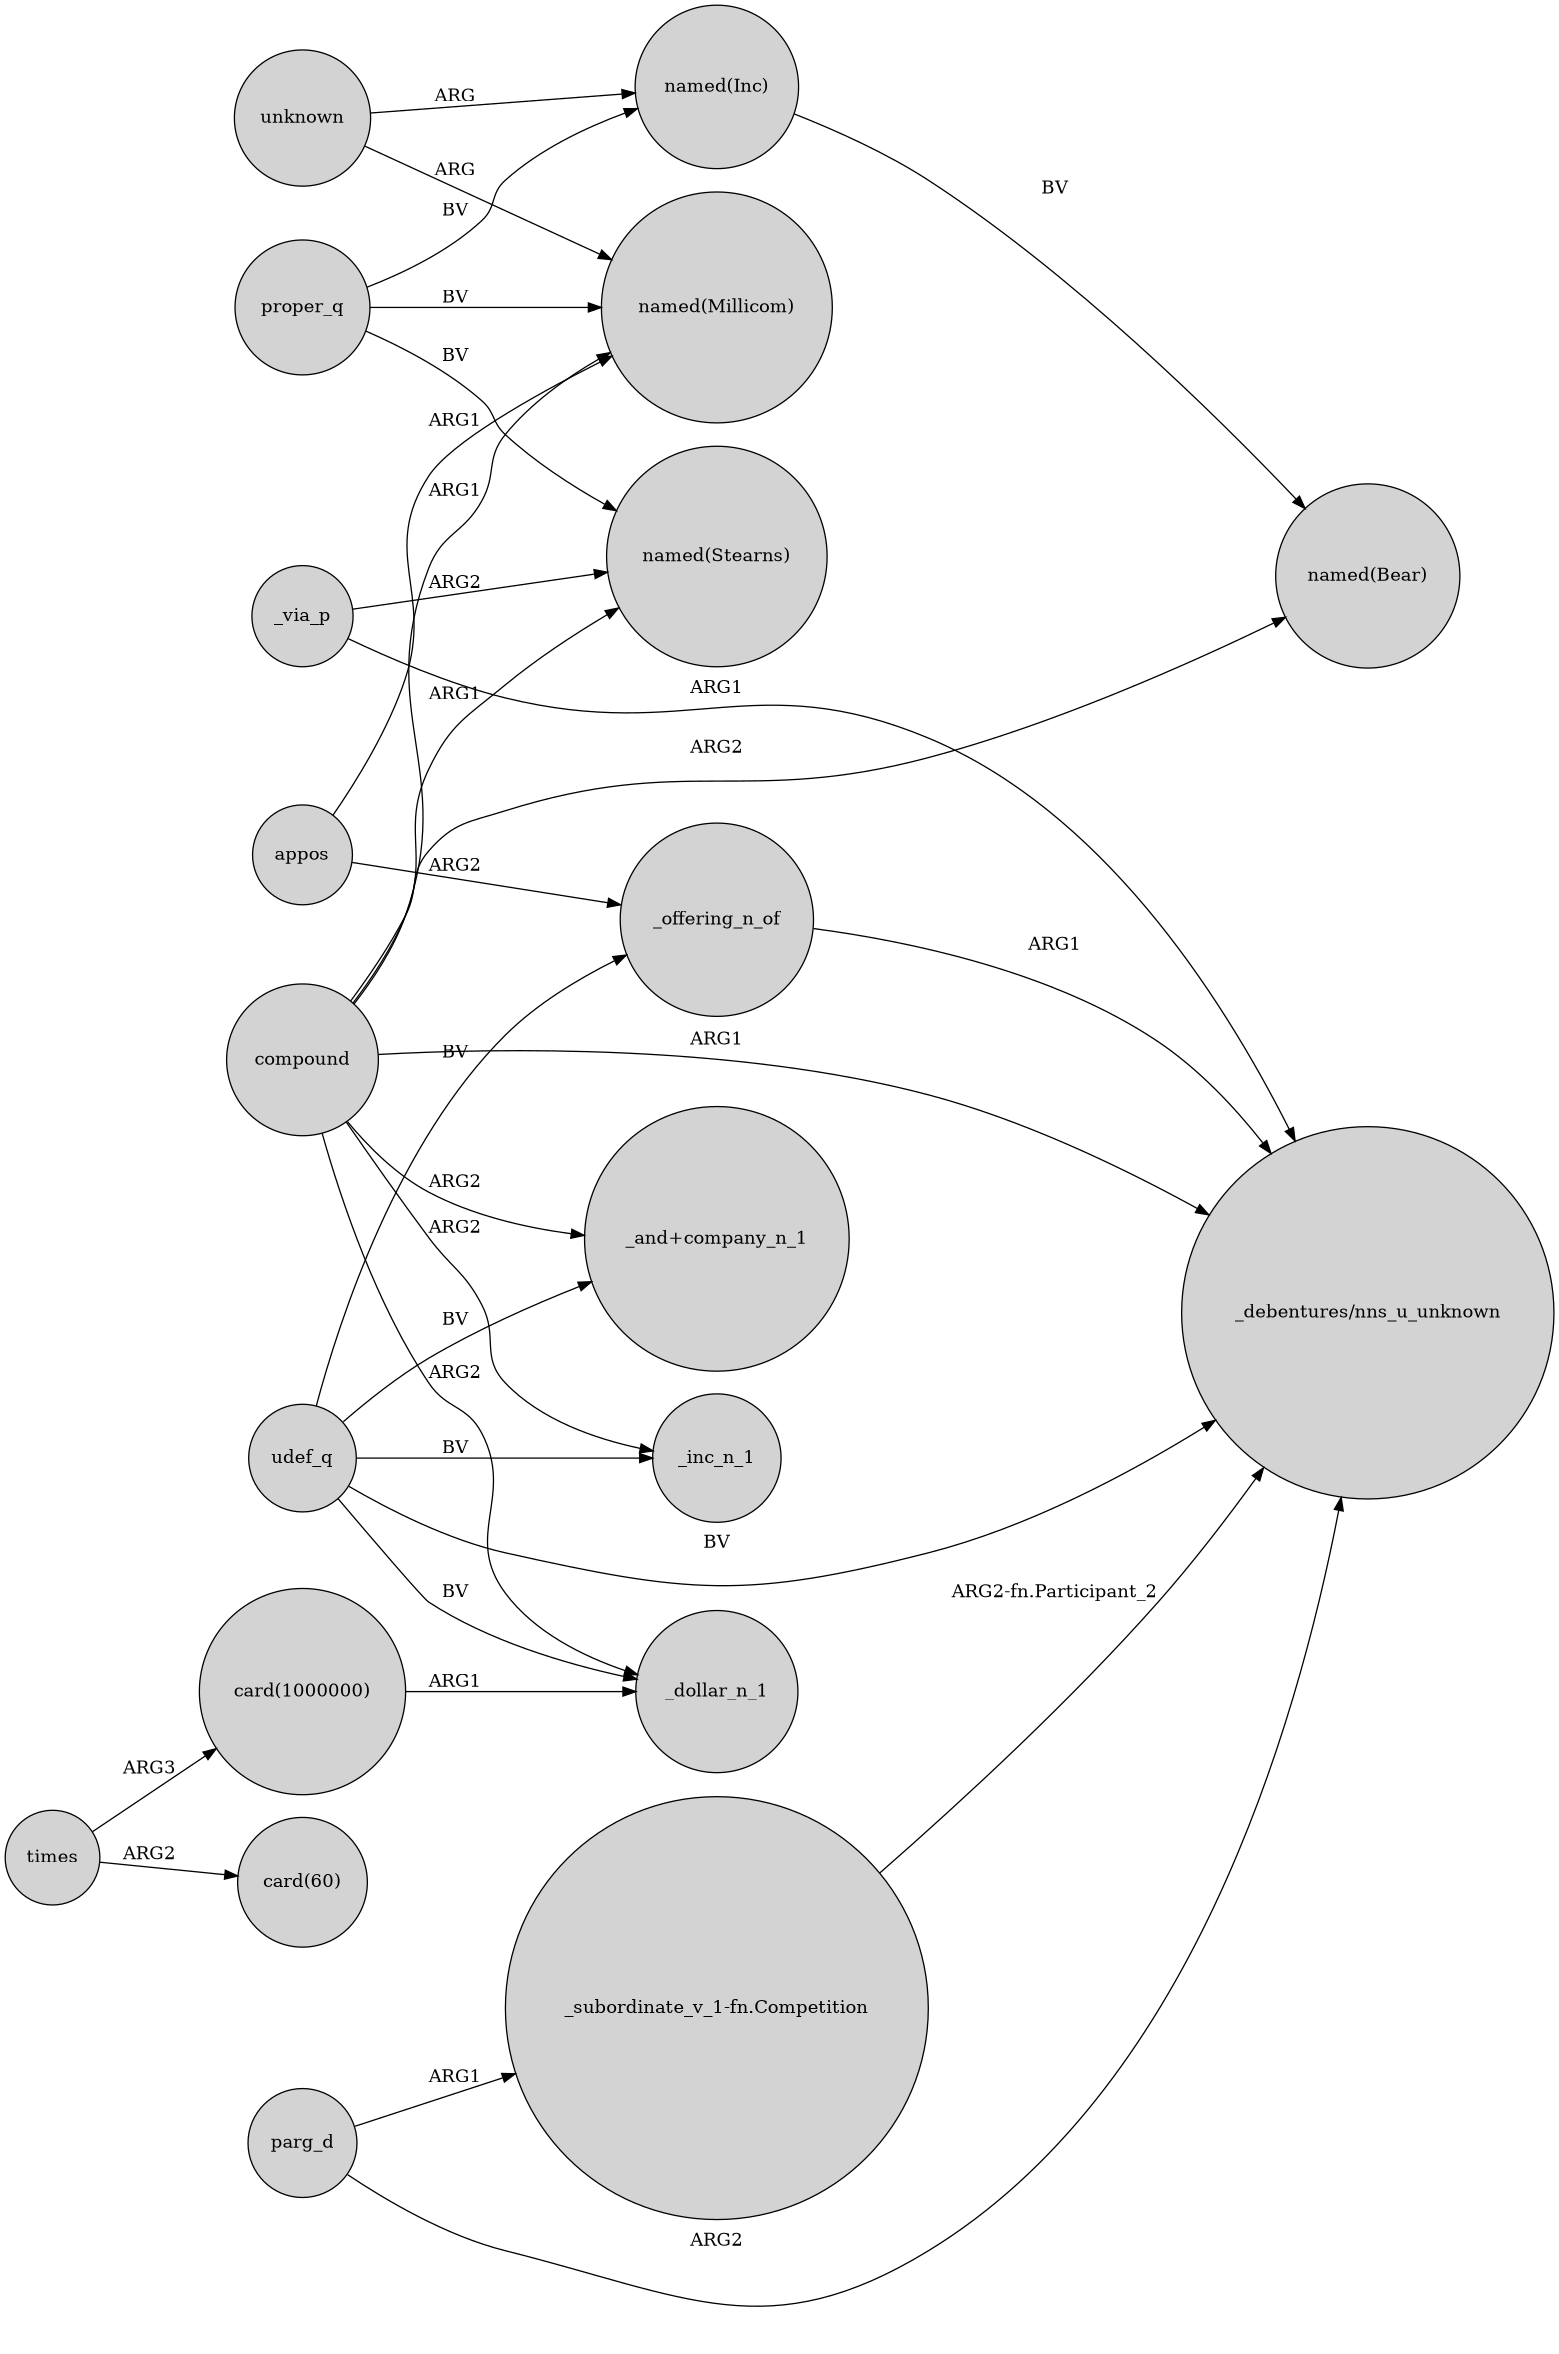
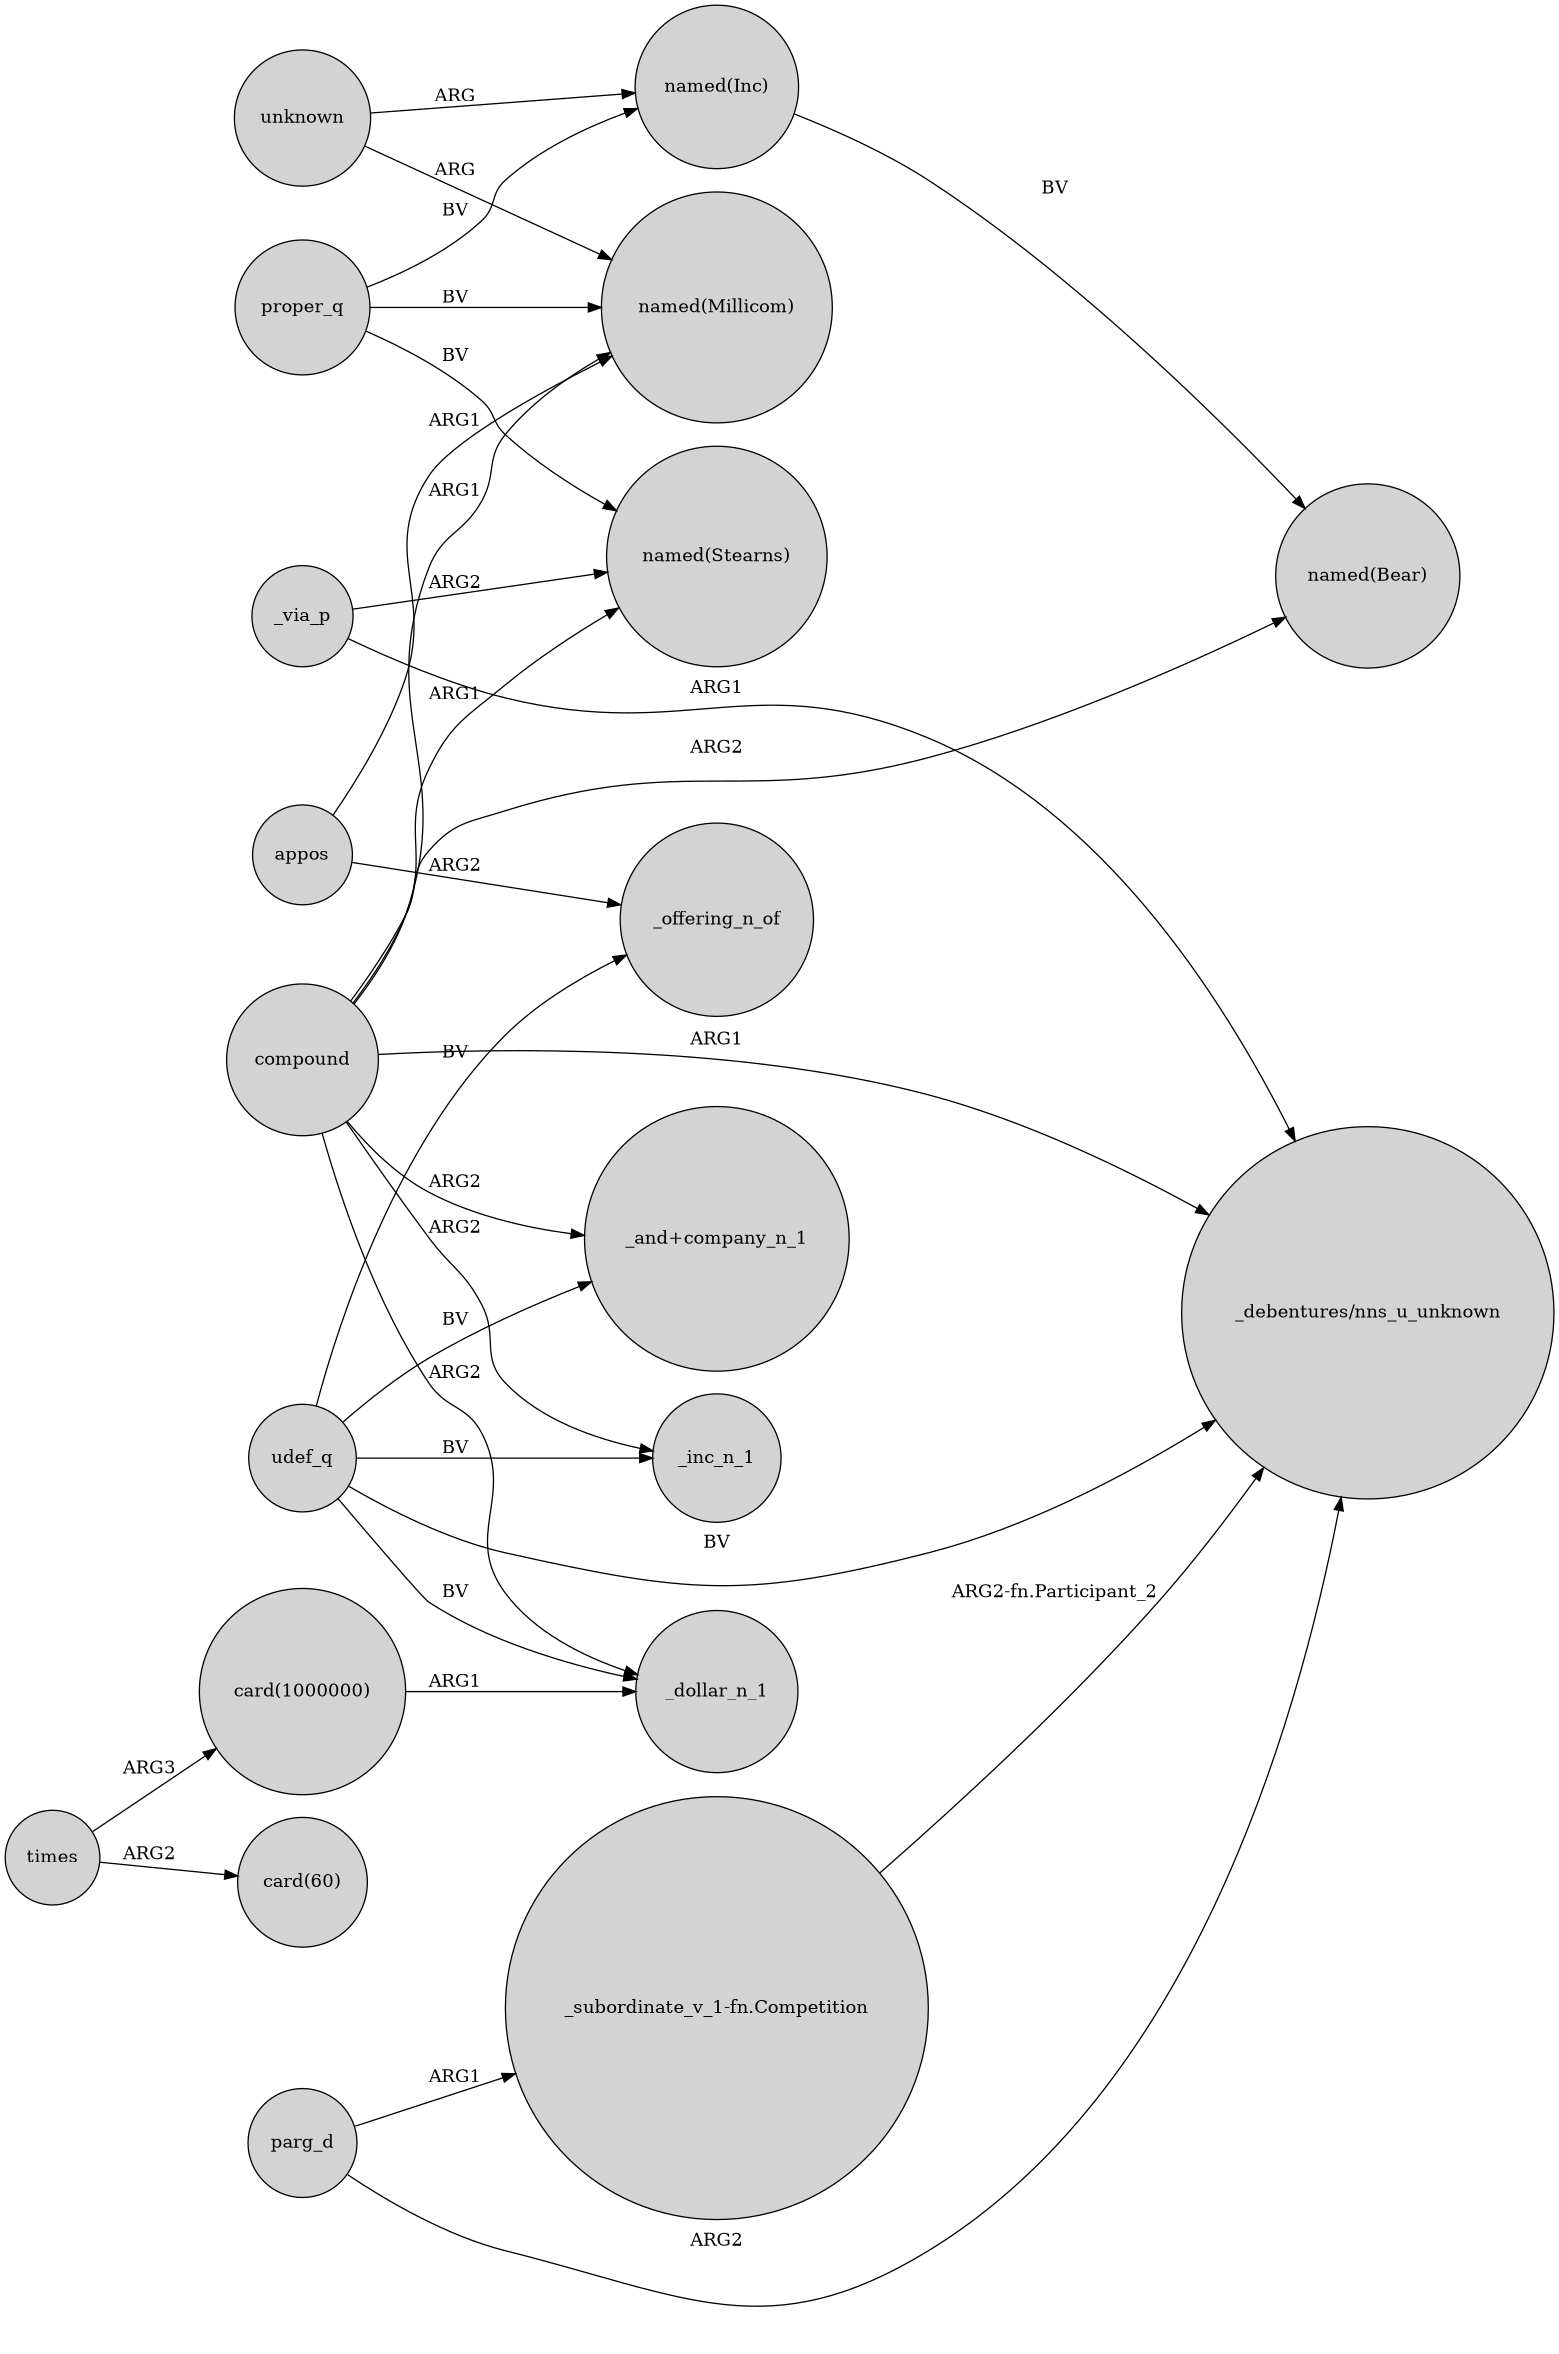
(1061, 991) -> none
